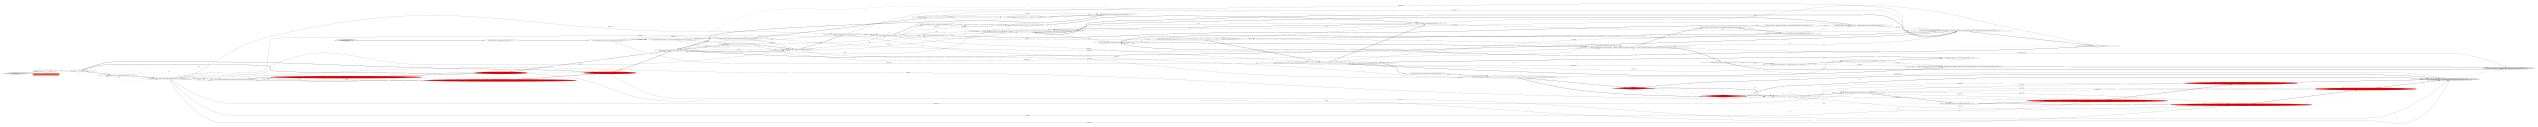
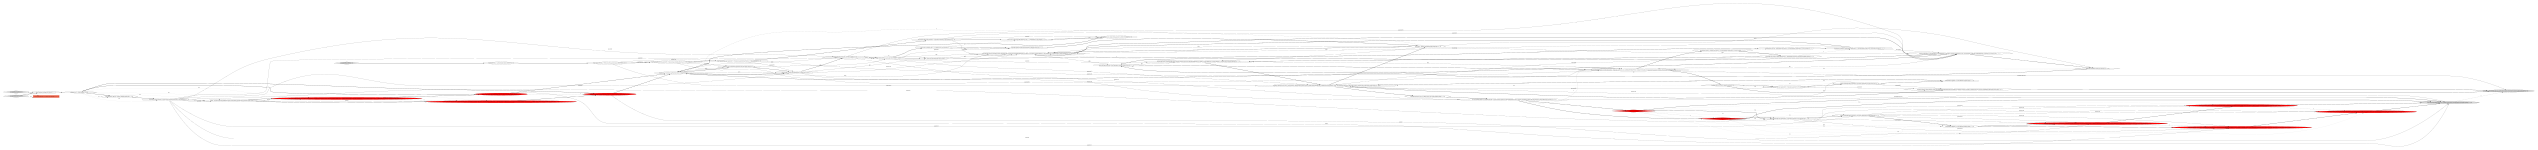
none -> (16, 92)
